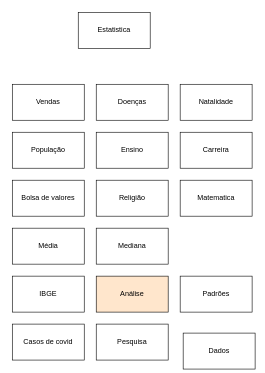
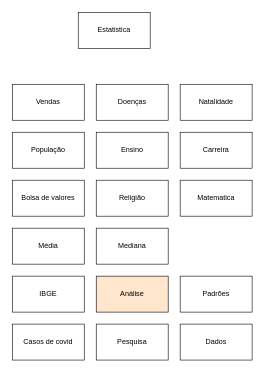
(219, 351) -> (216, 342)
